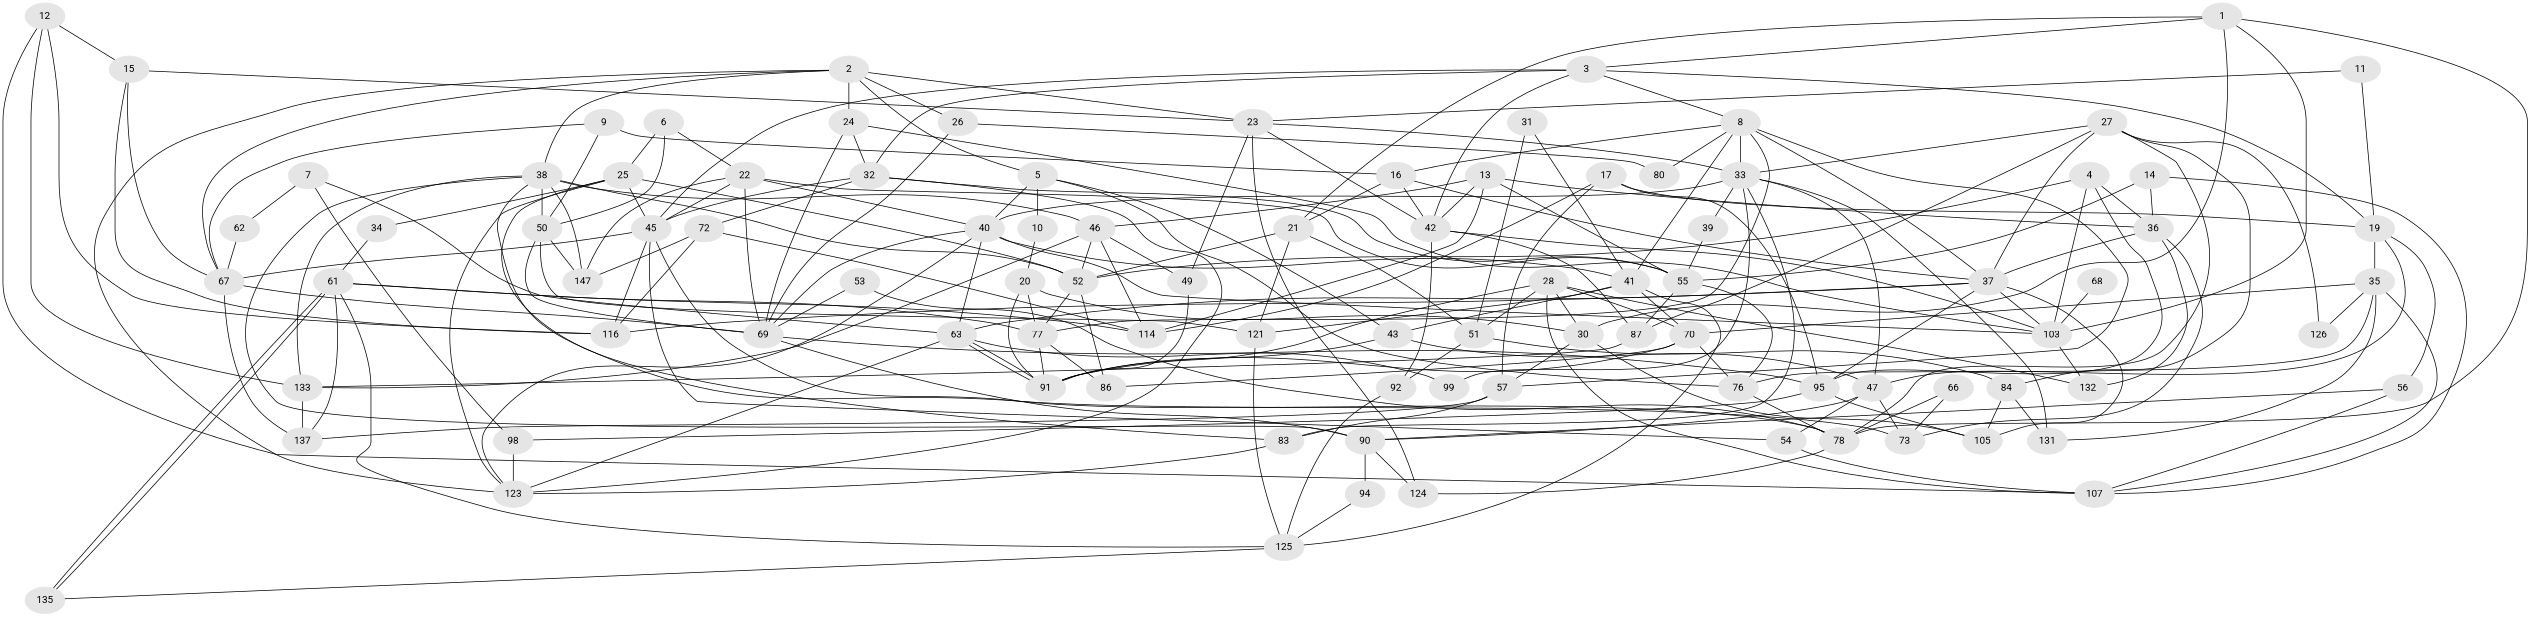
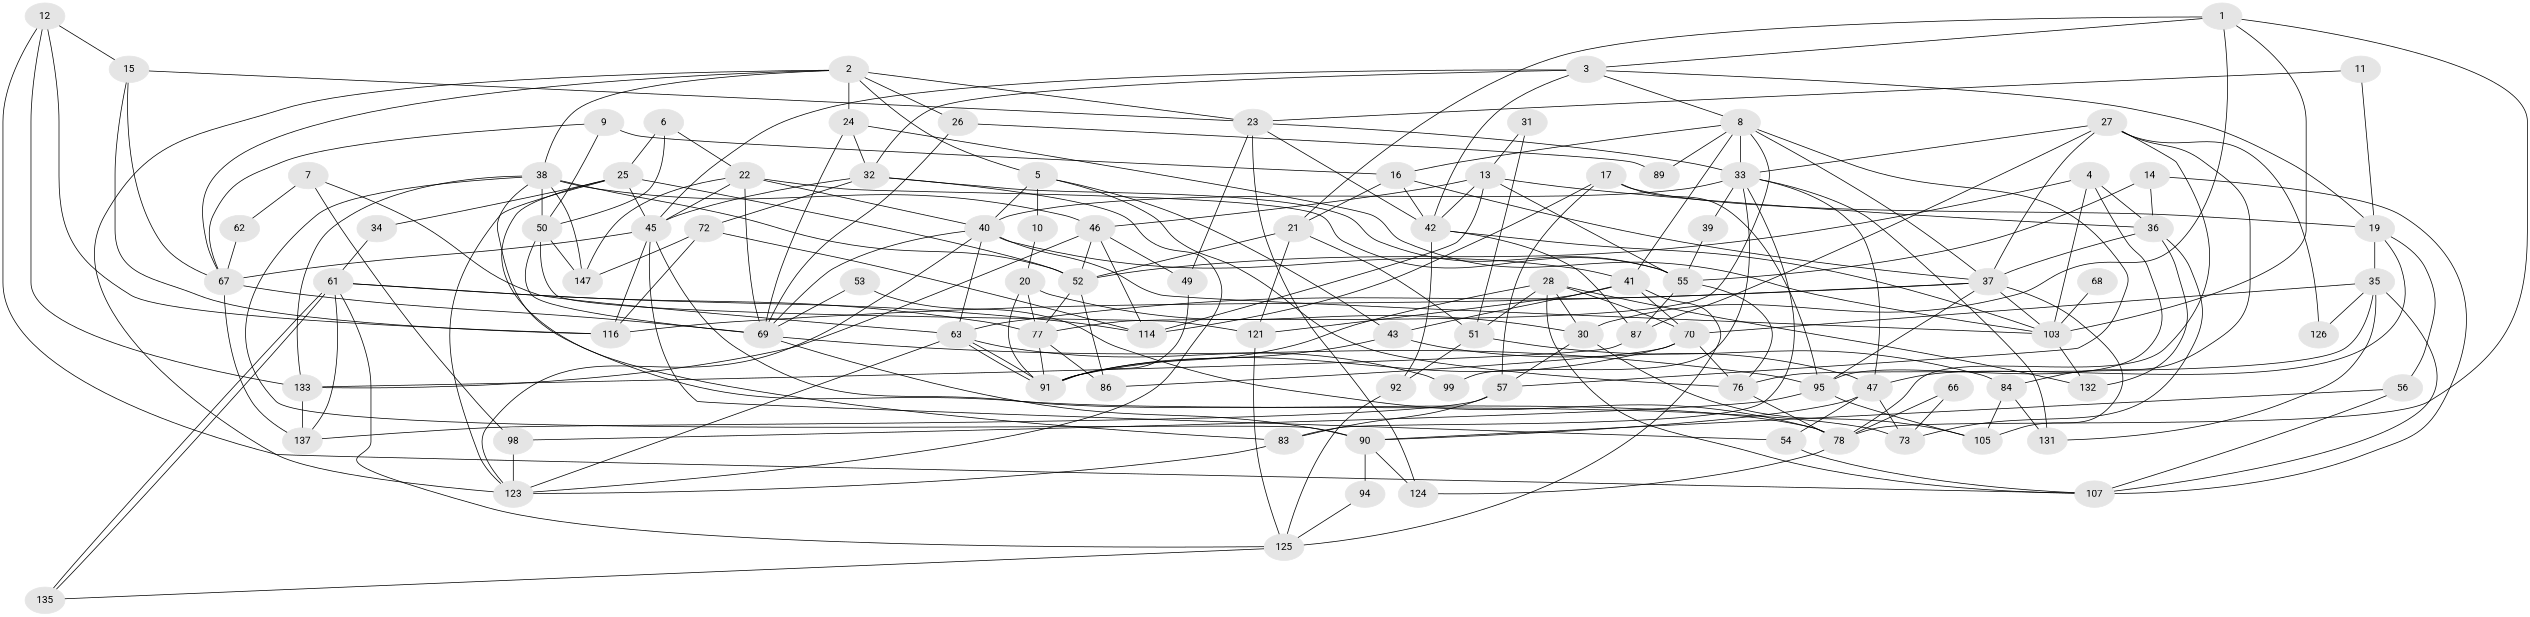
(1659, 176) -> (1659, 176)
(1581, 205) -> (1508, 148)
